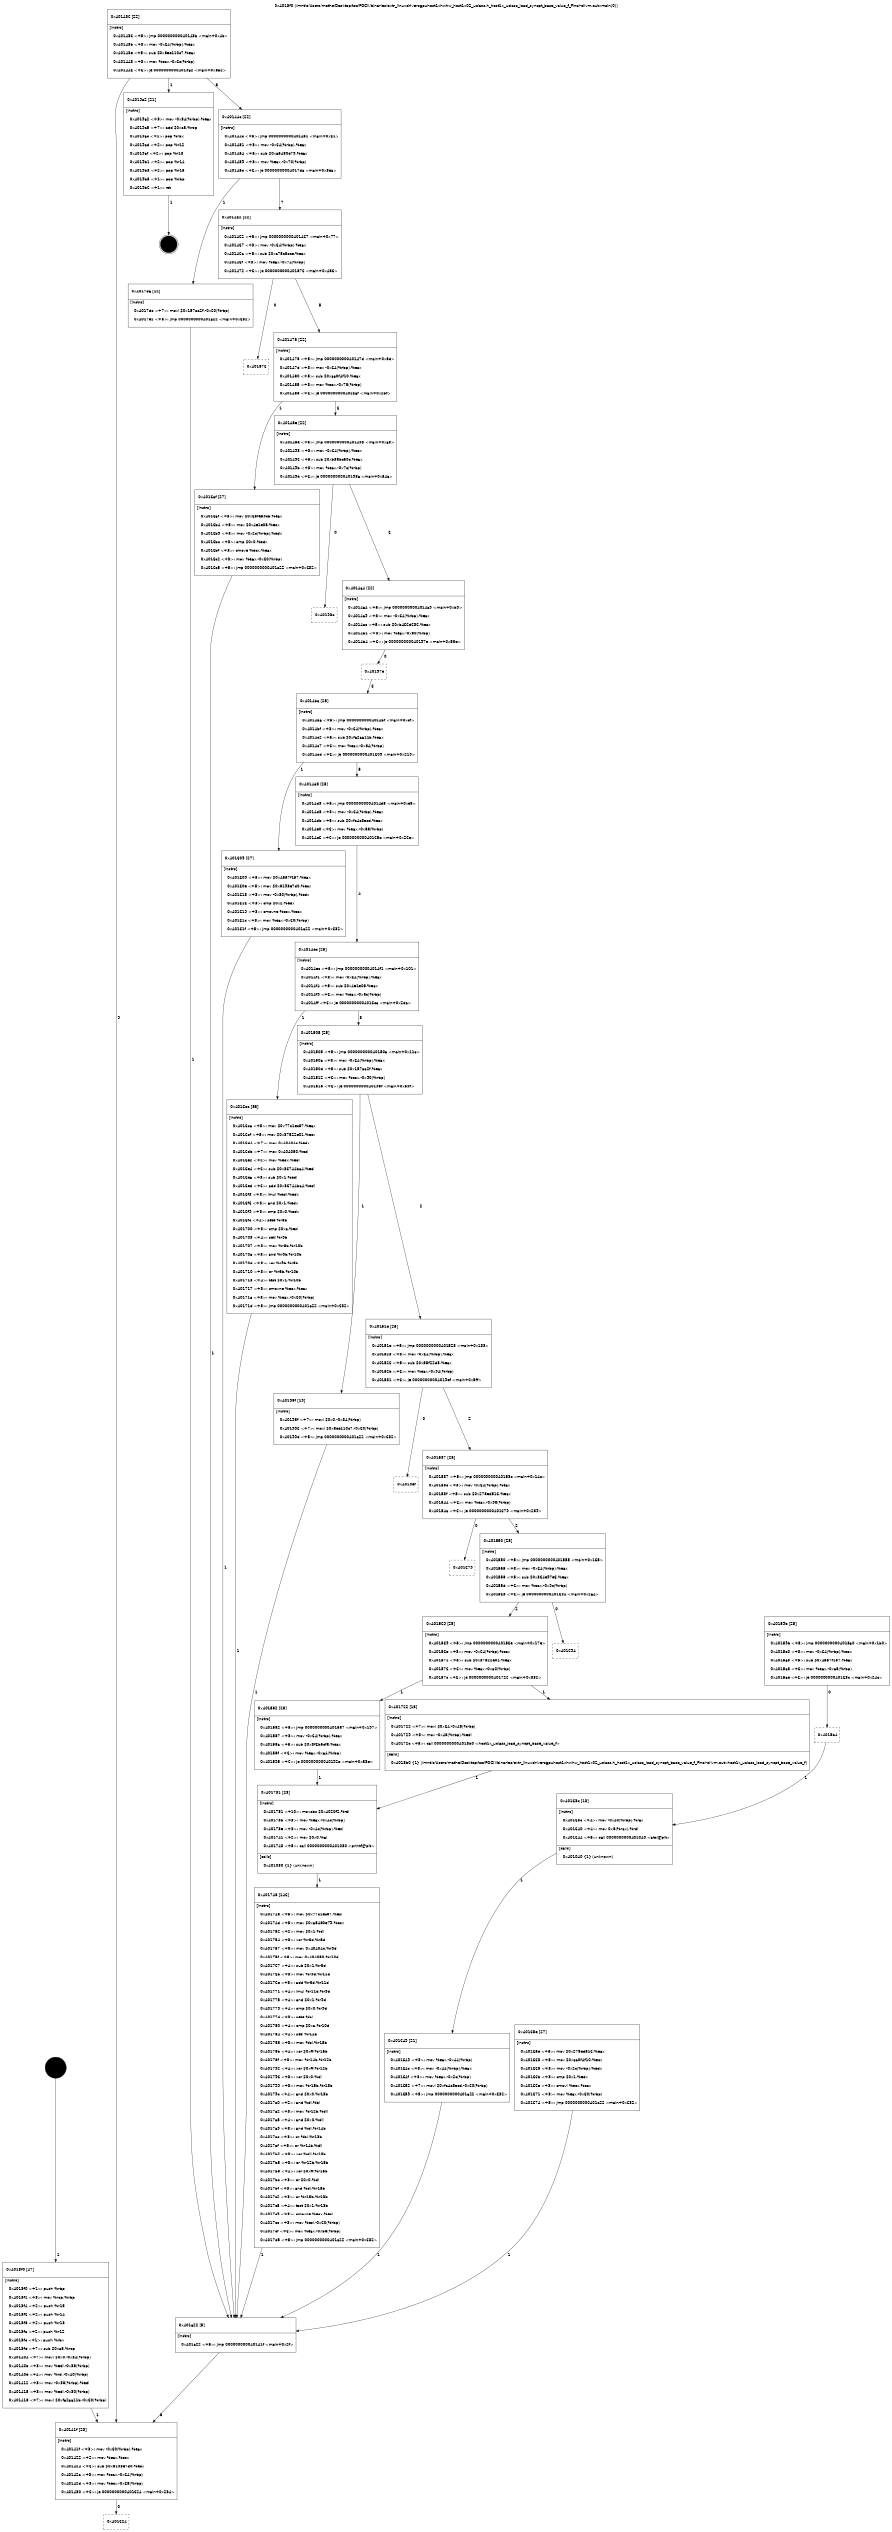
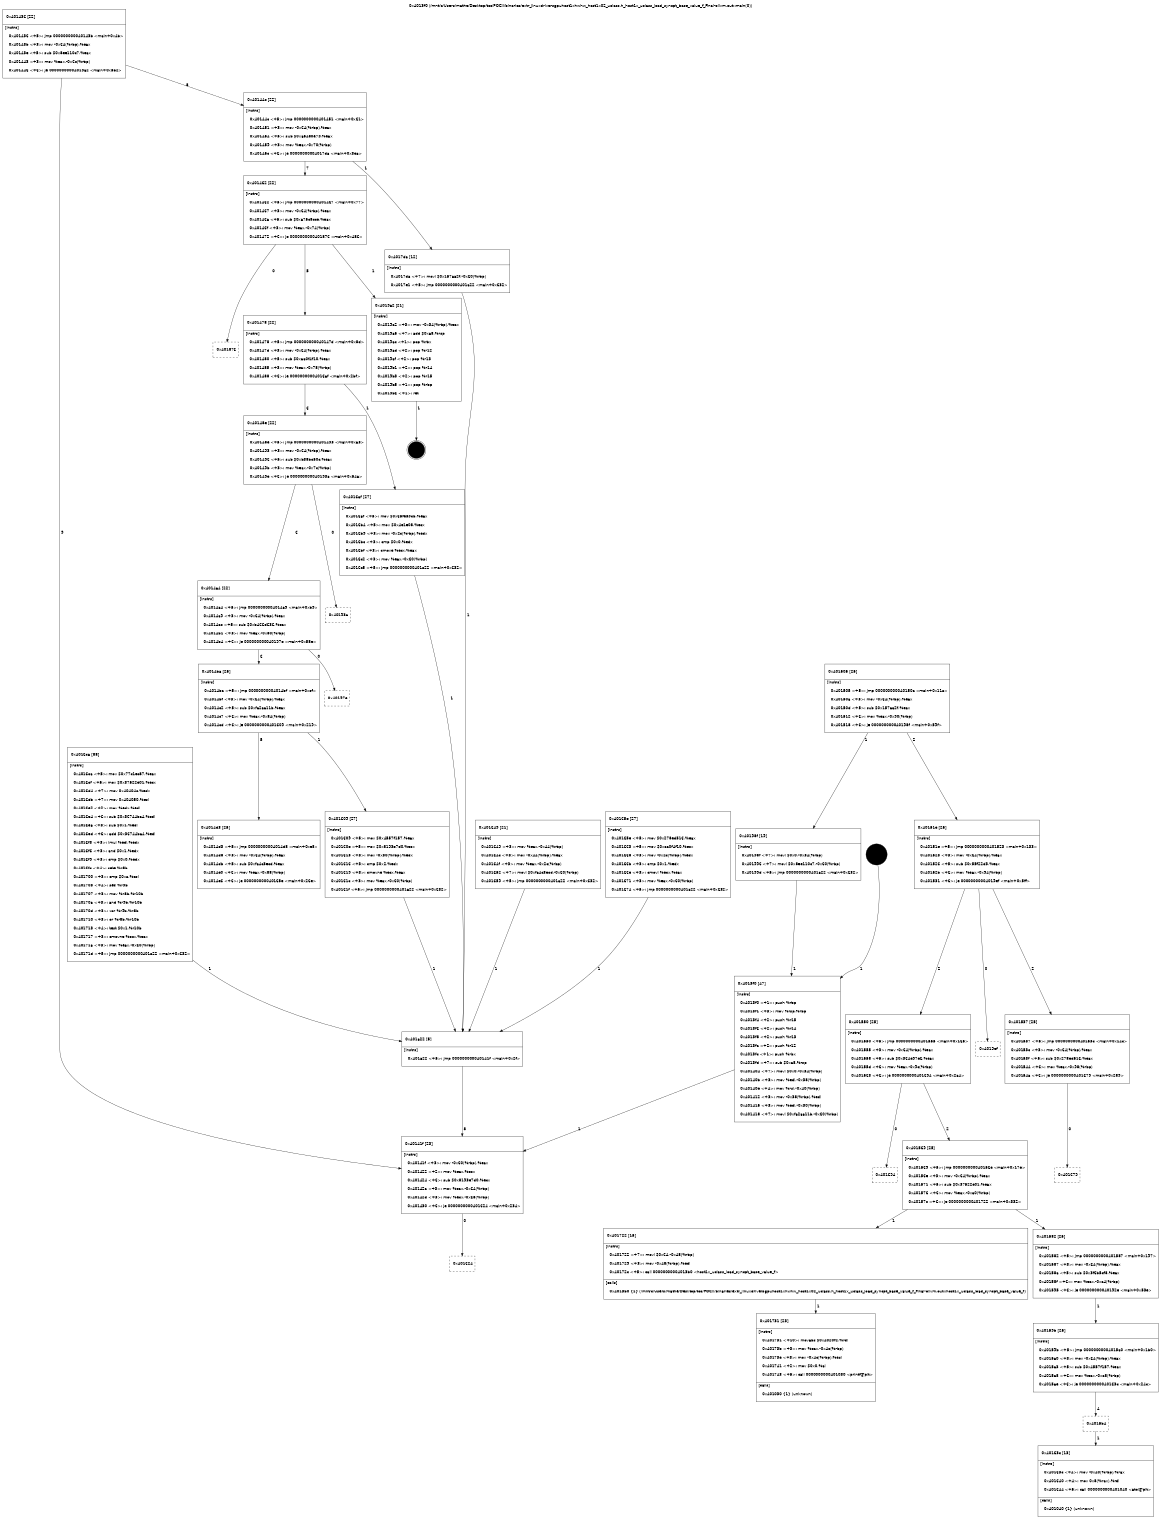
(169, 84) -> (353, 270)
(370, 685) -> (259, 655)
(357, 976) -> none
(513, 1525) -> (943, 950)
(829, 1692) -> (1098, 1409)
(317, 1776) -> (1096, 1309)
(247, 1874) -> (794, 927)
(485, 1929) -> none
(317, 2068) -> none
